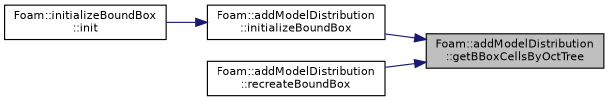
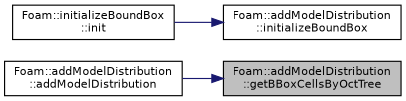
(400, 36) -> none
(296, 78) -> (93, 78)
